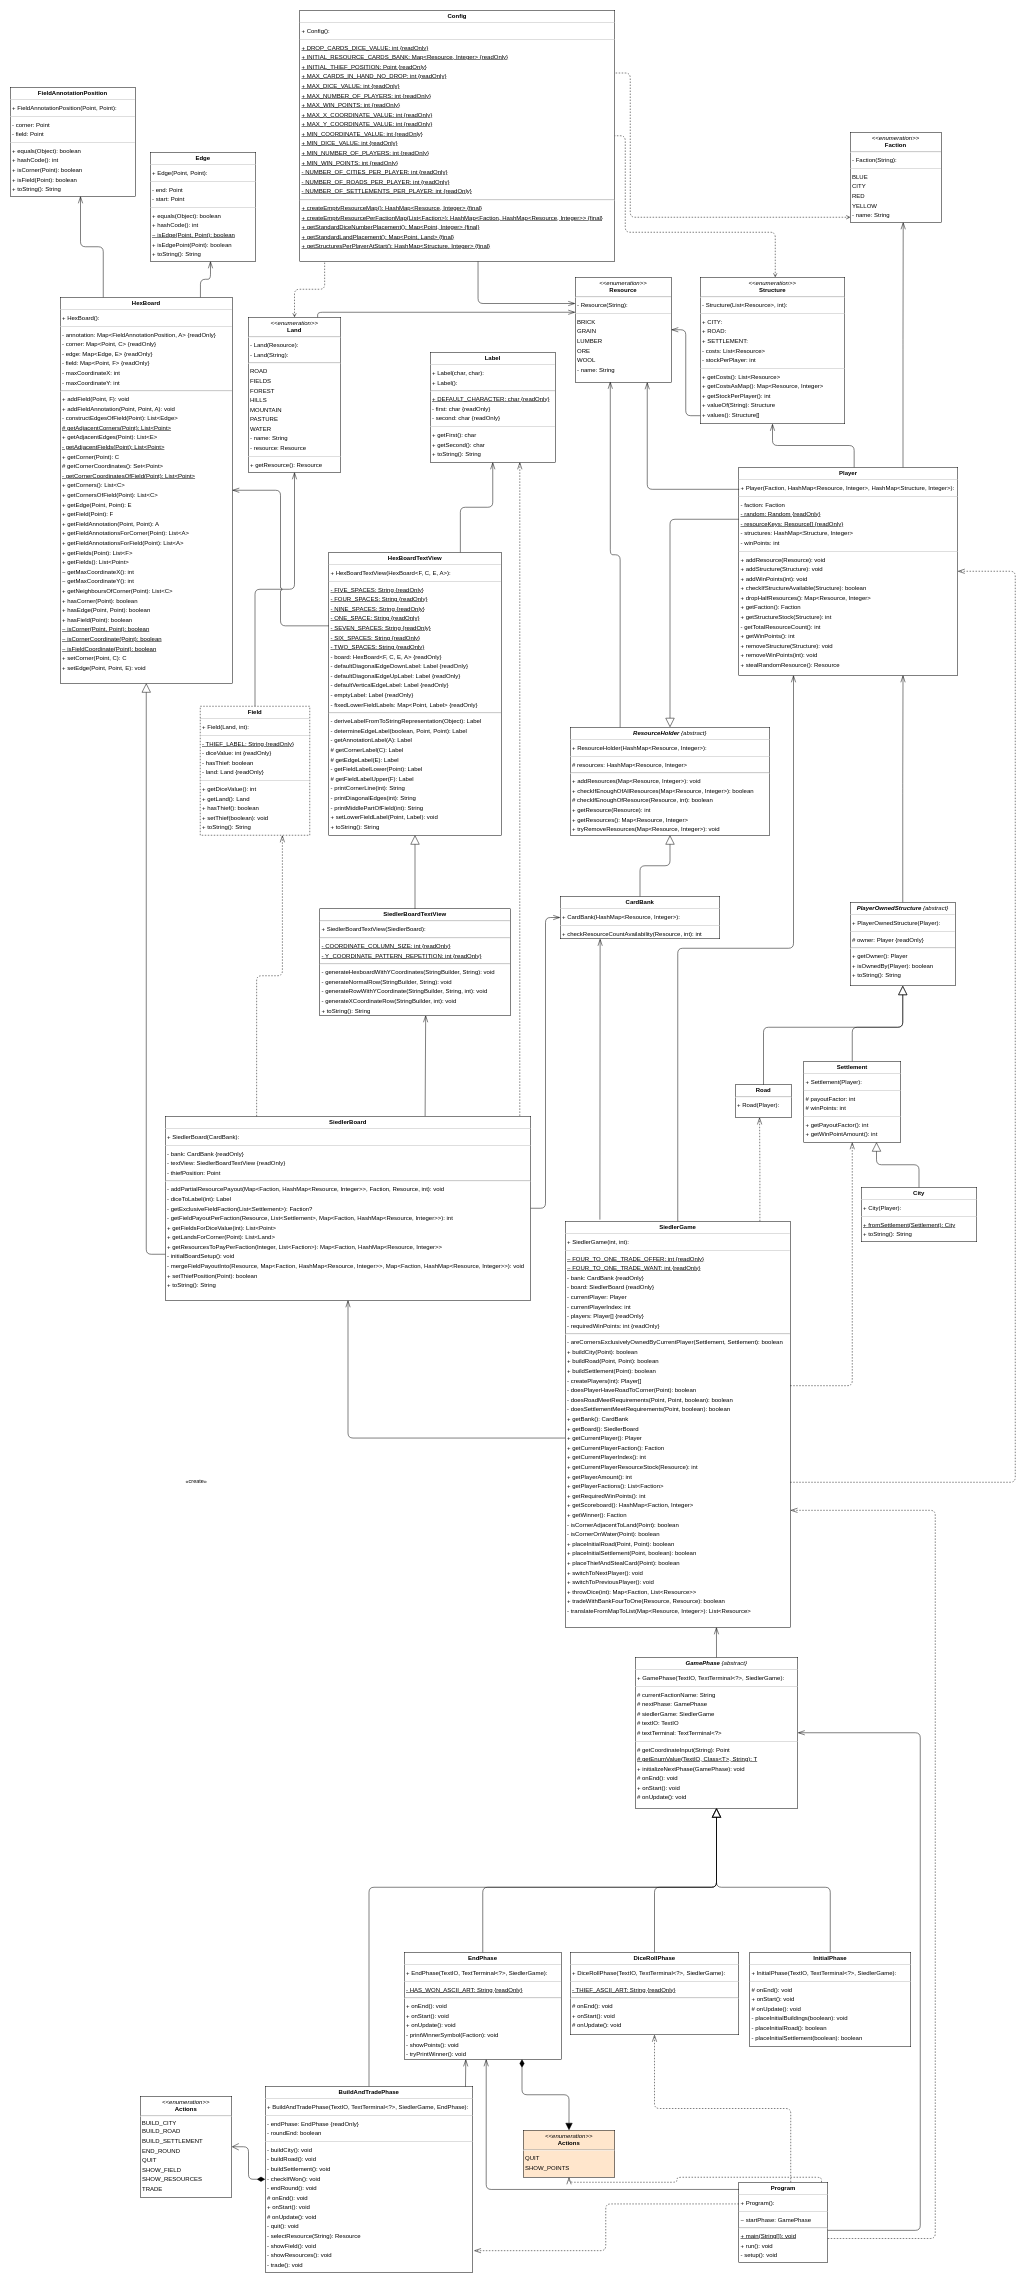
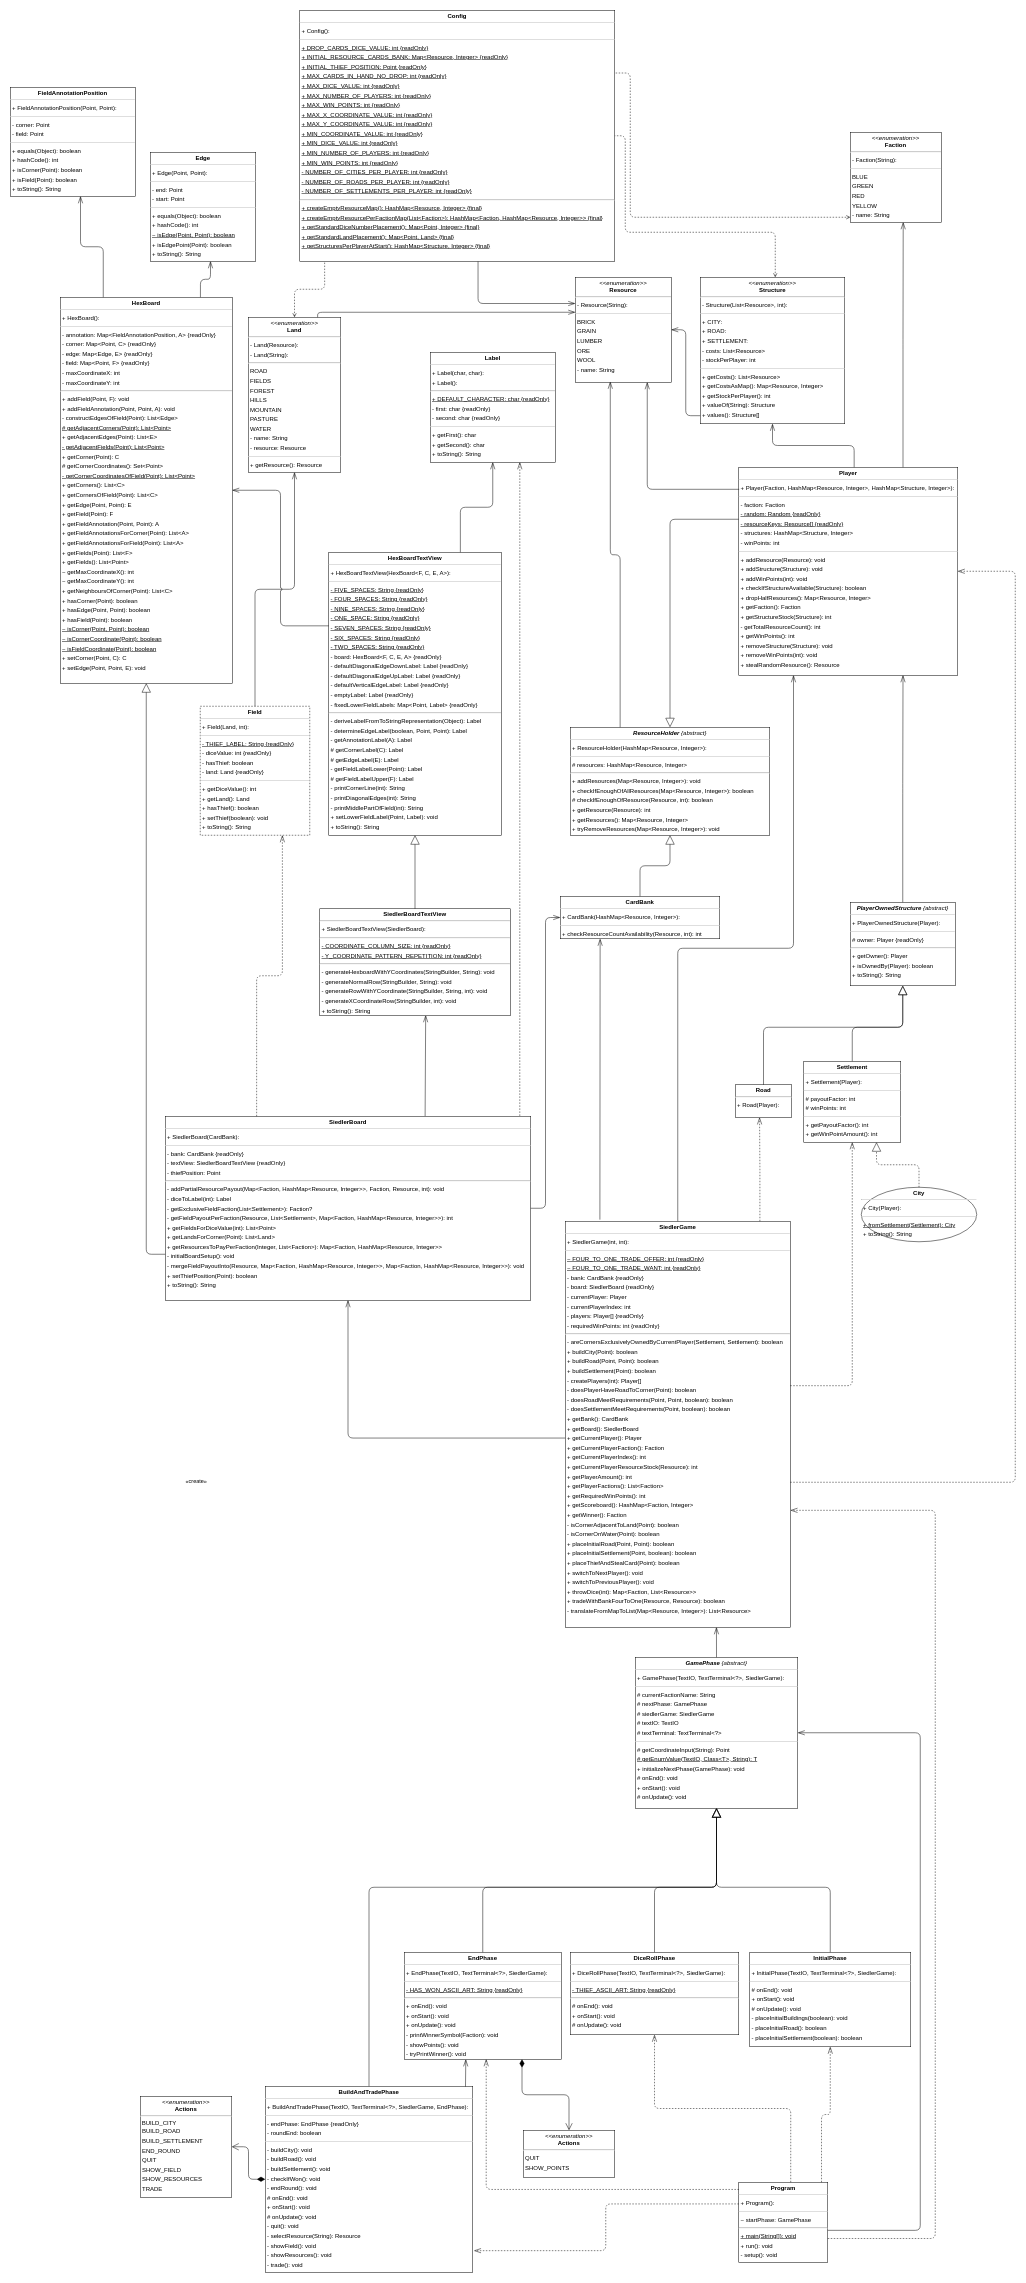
(877, 161) -> (877, 161)
(893, 1165) -> (893, 1165)
(919, 1215) -> (919, 1215)
(569, 2122) -> (569, 2125)
(569, 2154) -> (569, 2154)
(690, 2177) -> (822, 2139)
(547, 2189) -> (547, 2189)
